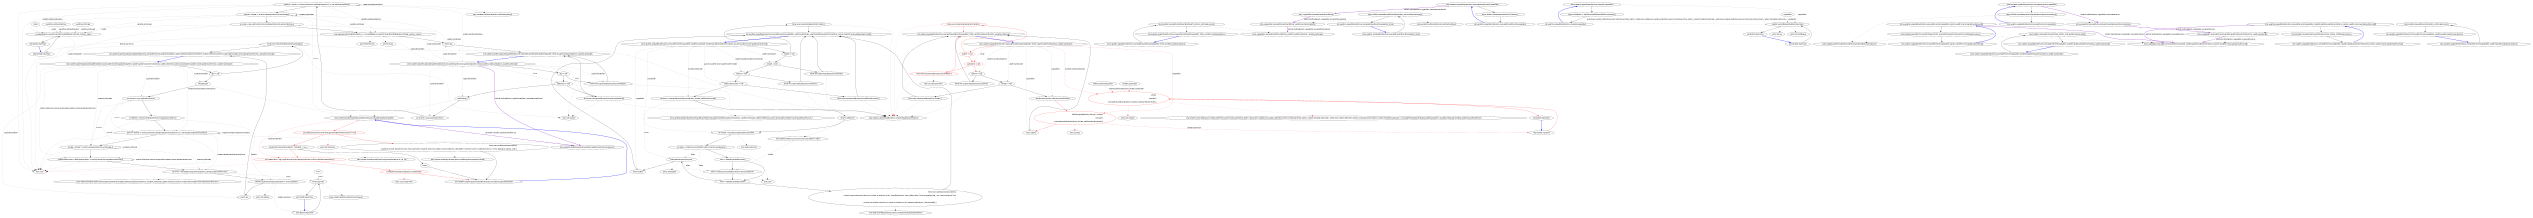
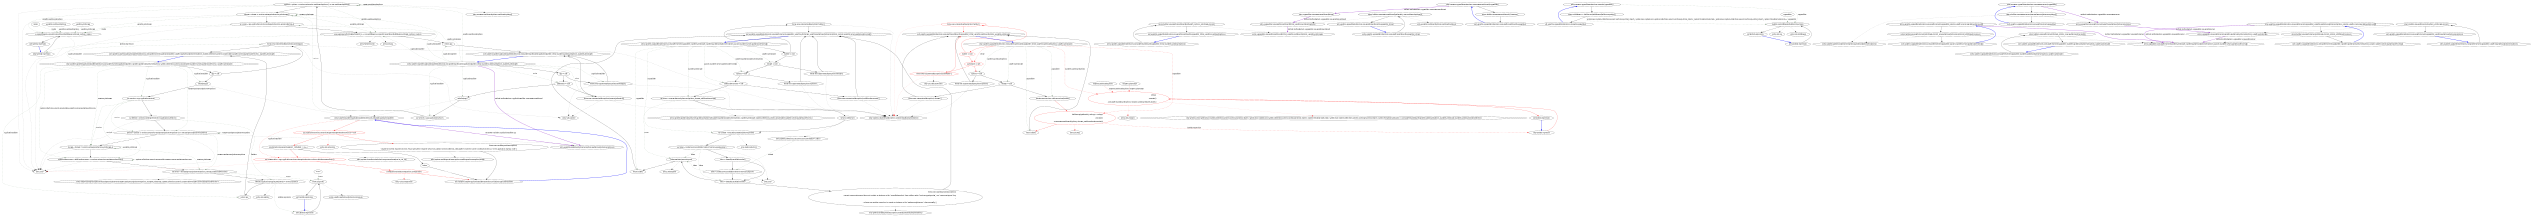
(693, 169) -> (696, 169)
